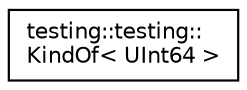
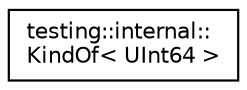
(124, 45) -> (124, 45)
